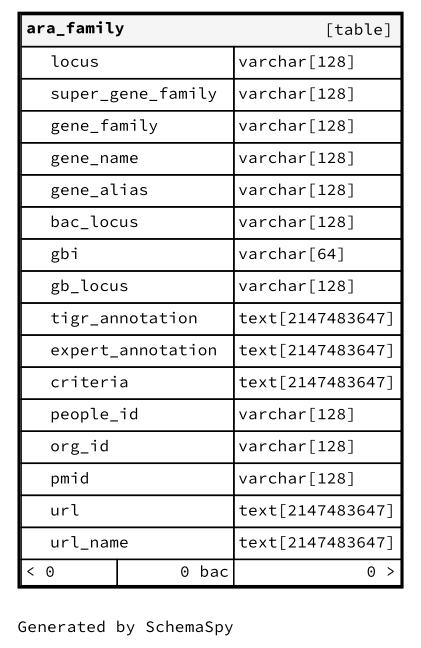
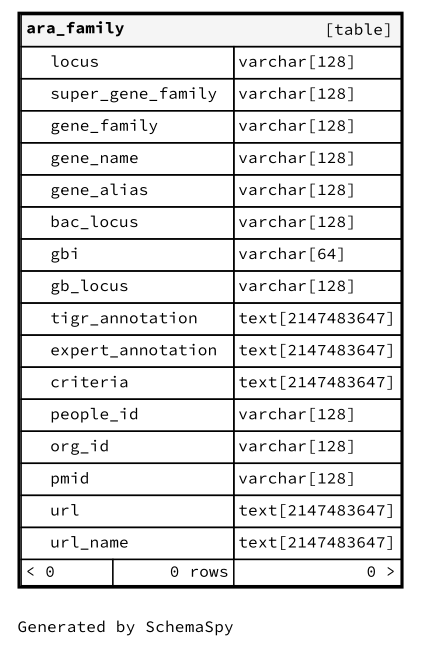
(205, 572) -> (200, 572)
